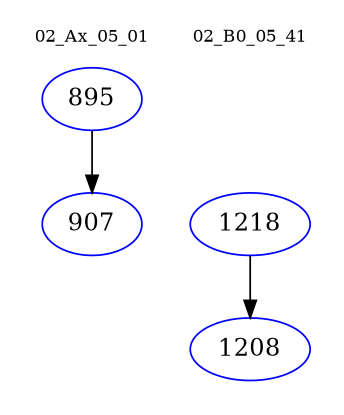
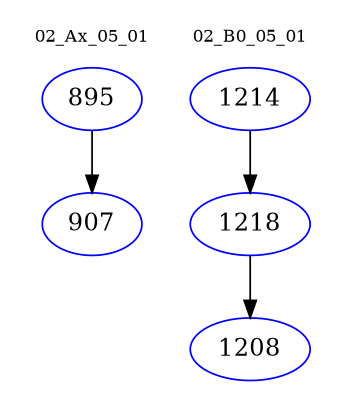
(250, 37) -> (250, 37)
none -> (250, 99)
